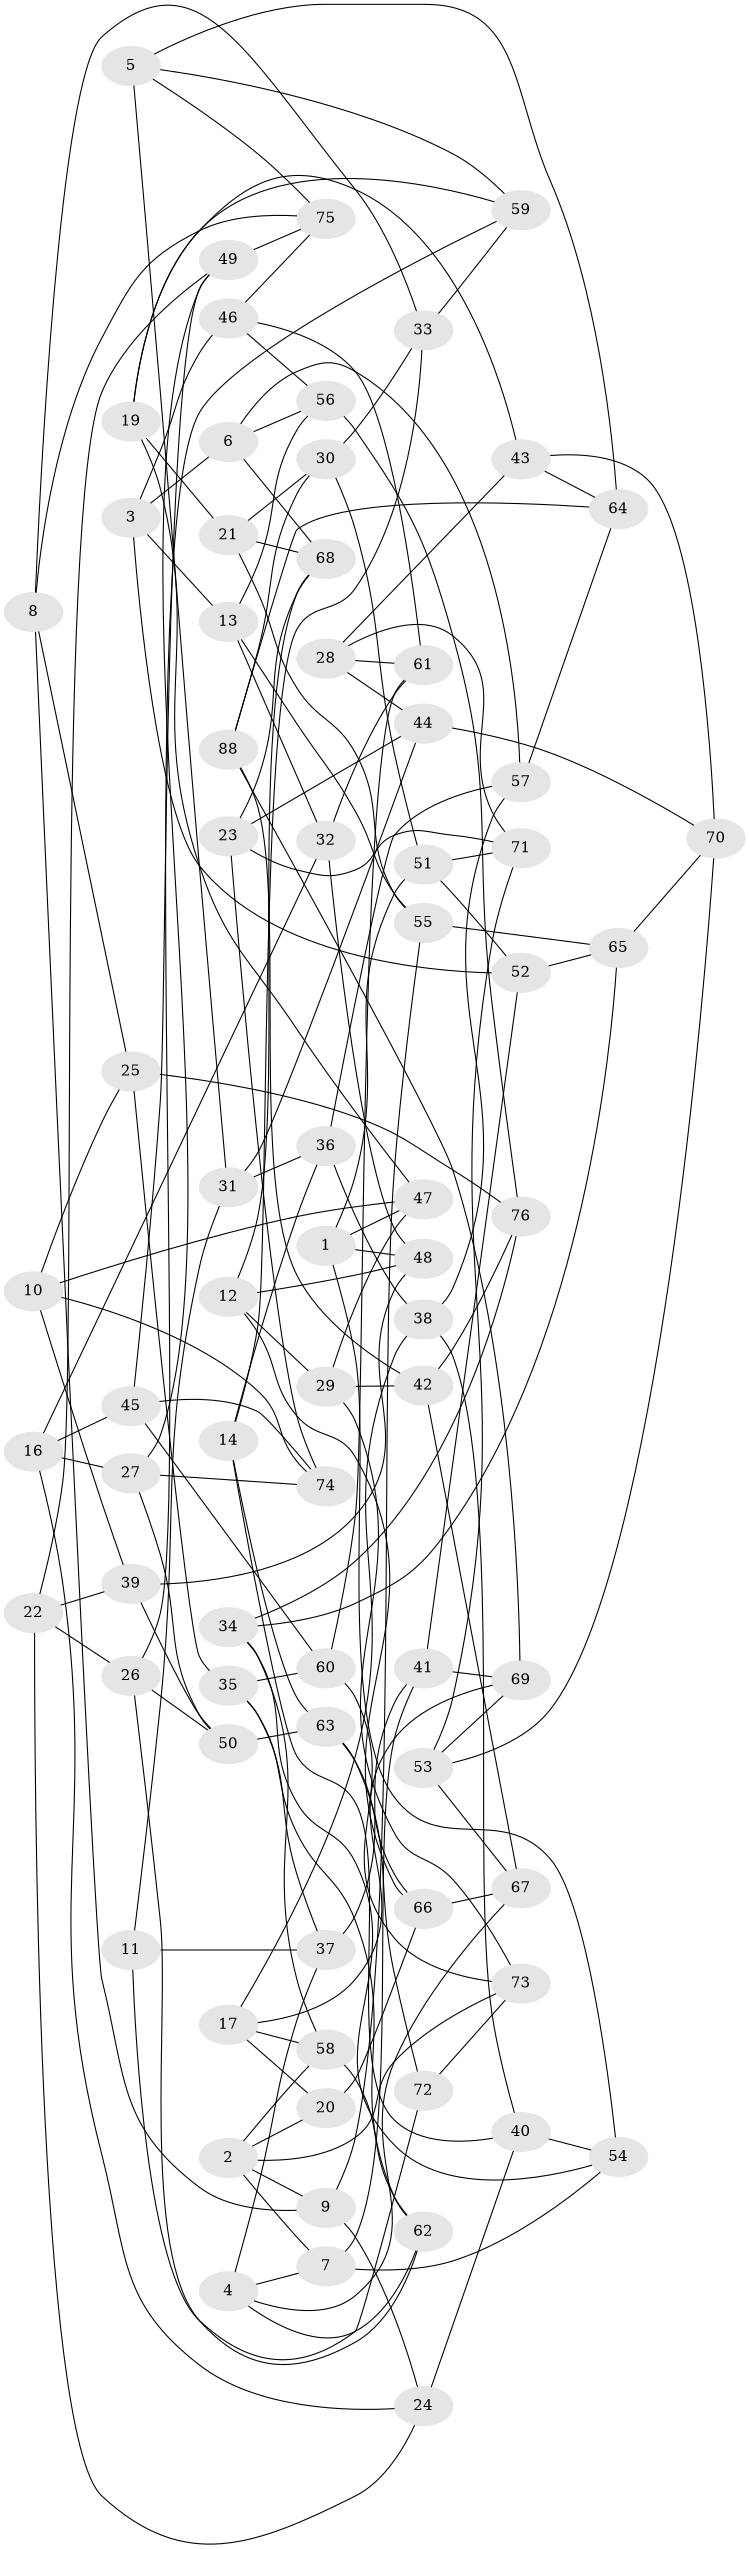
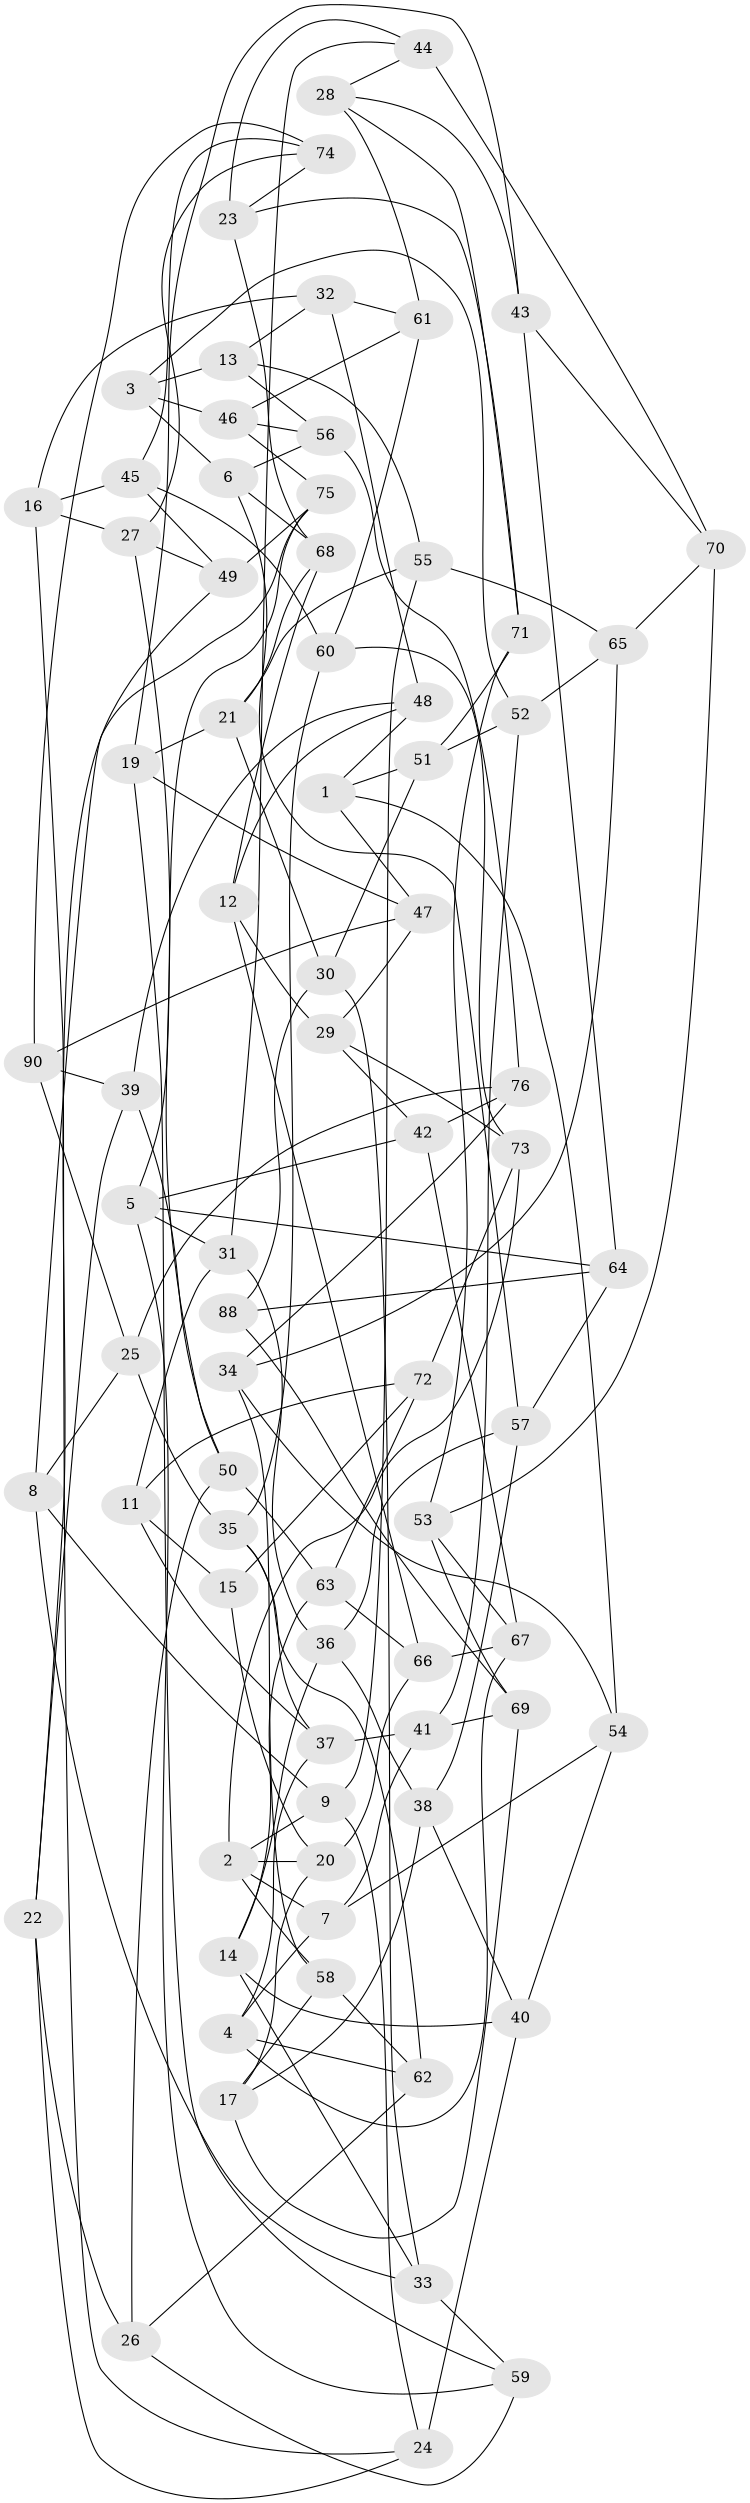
(273, 1142) -> (271, 1171)
(34, 1291) -> (34, 1063)
none -> (229, 1589)
